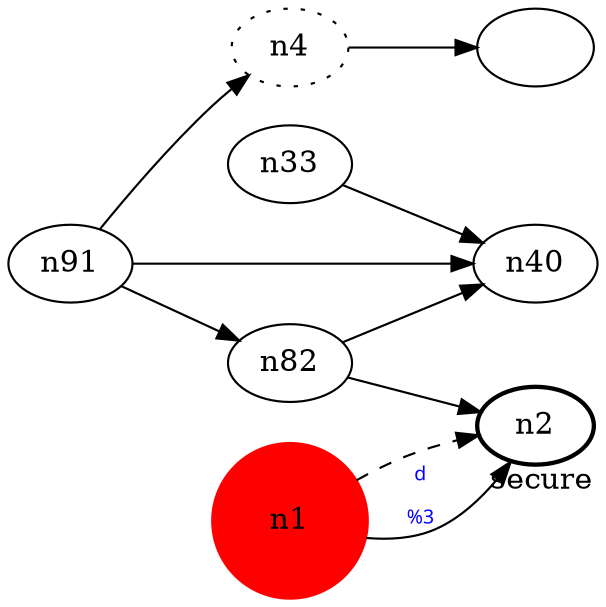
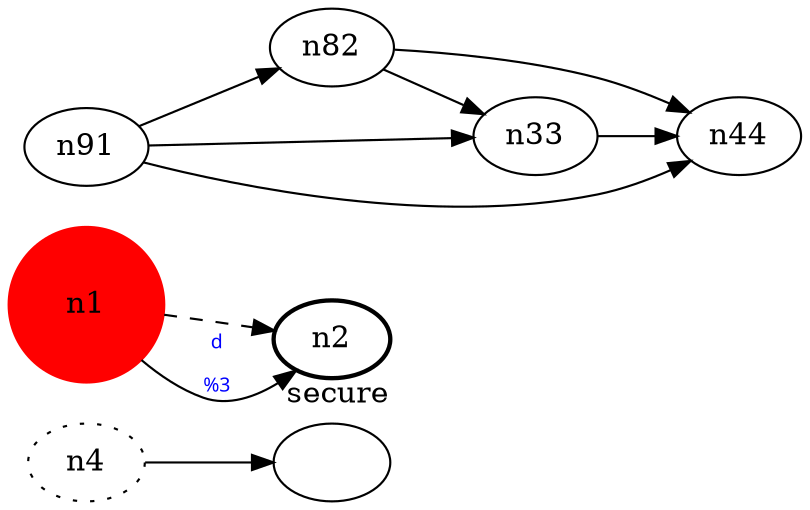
(163, 156) -> (300, 142)
(536, 264) -> (739, 136)
(403, 392) -> (423, 87)
